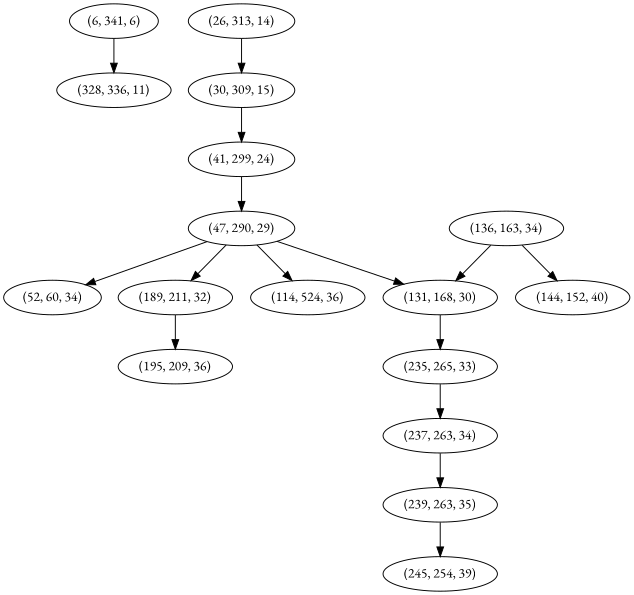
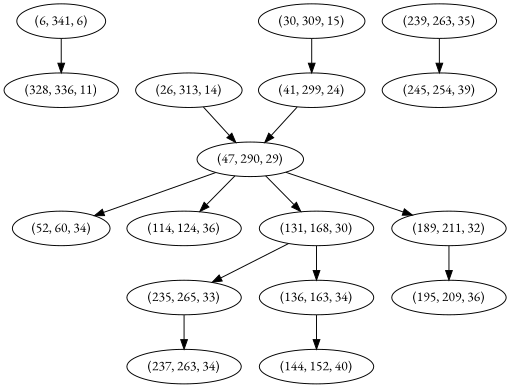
(242, 51) -> (216, 121)
(477, 260) -> (317, 258)
(308, 298) -> (184, 228)
(440, 466) -> none
